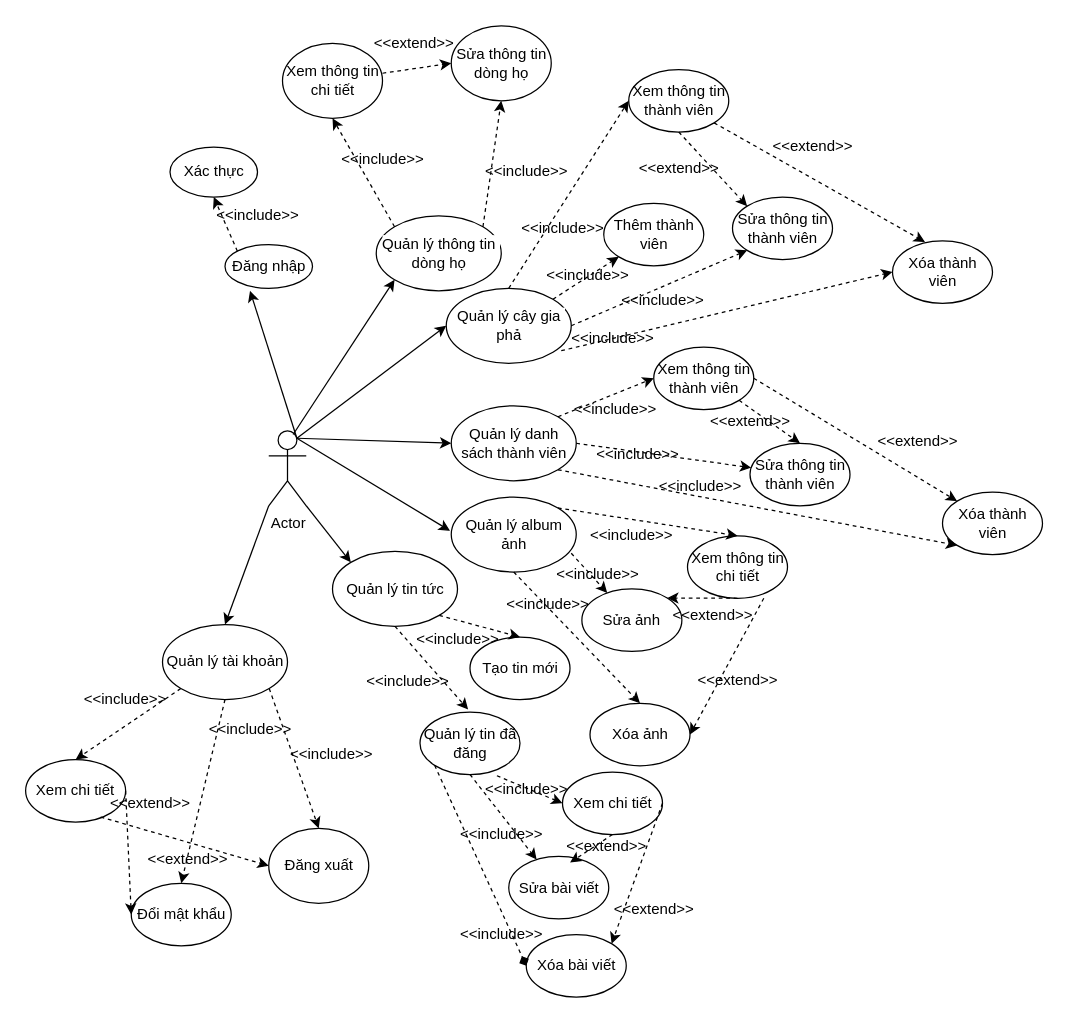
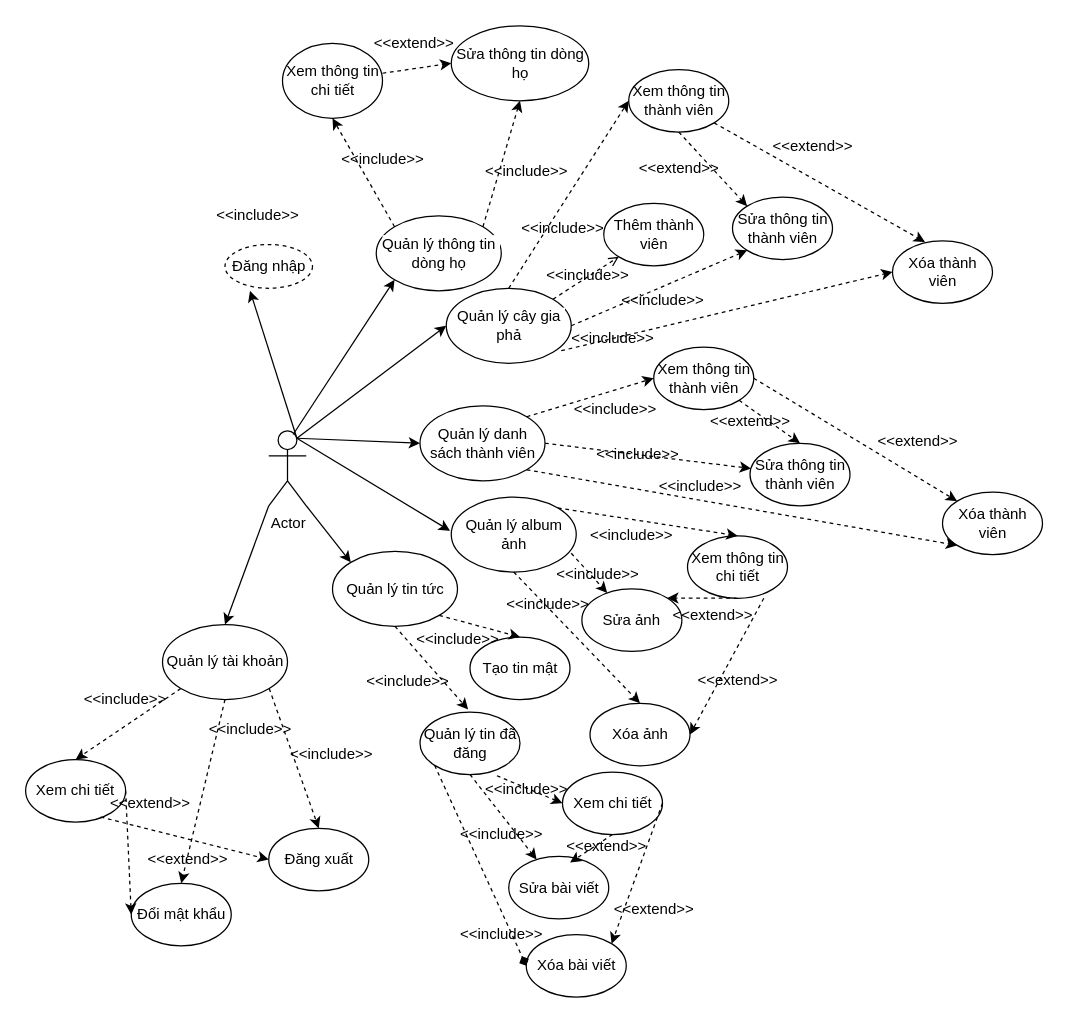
(501, 63) -> (520, 63)
(214, 172) -> none
(227, 228) -> none
(610, 262) -> (613, 260)
(269, 266) -> (269, 266)
(514, 443) -> (483, 443)
(521, 668) -> (521, 668)
(319, 866) -> (319, 859)
